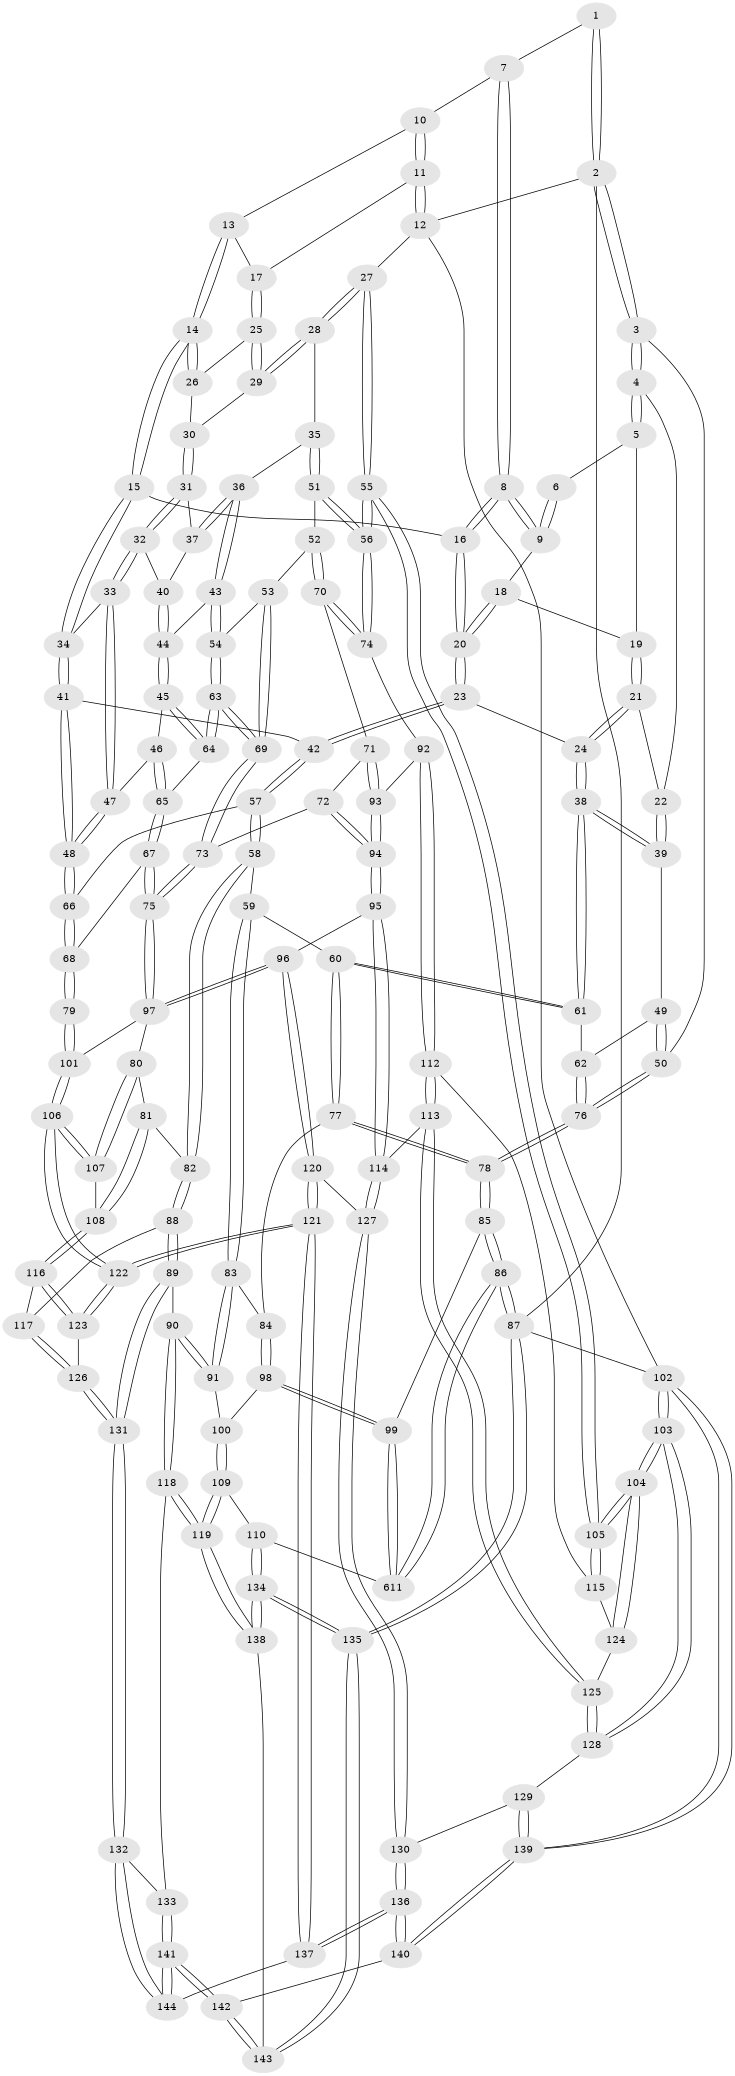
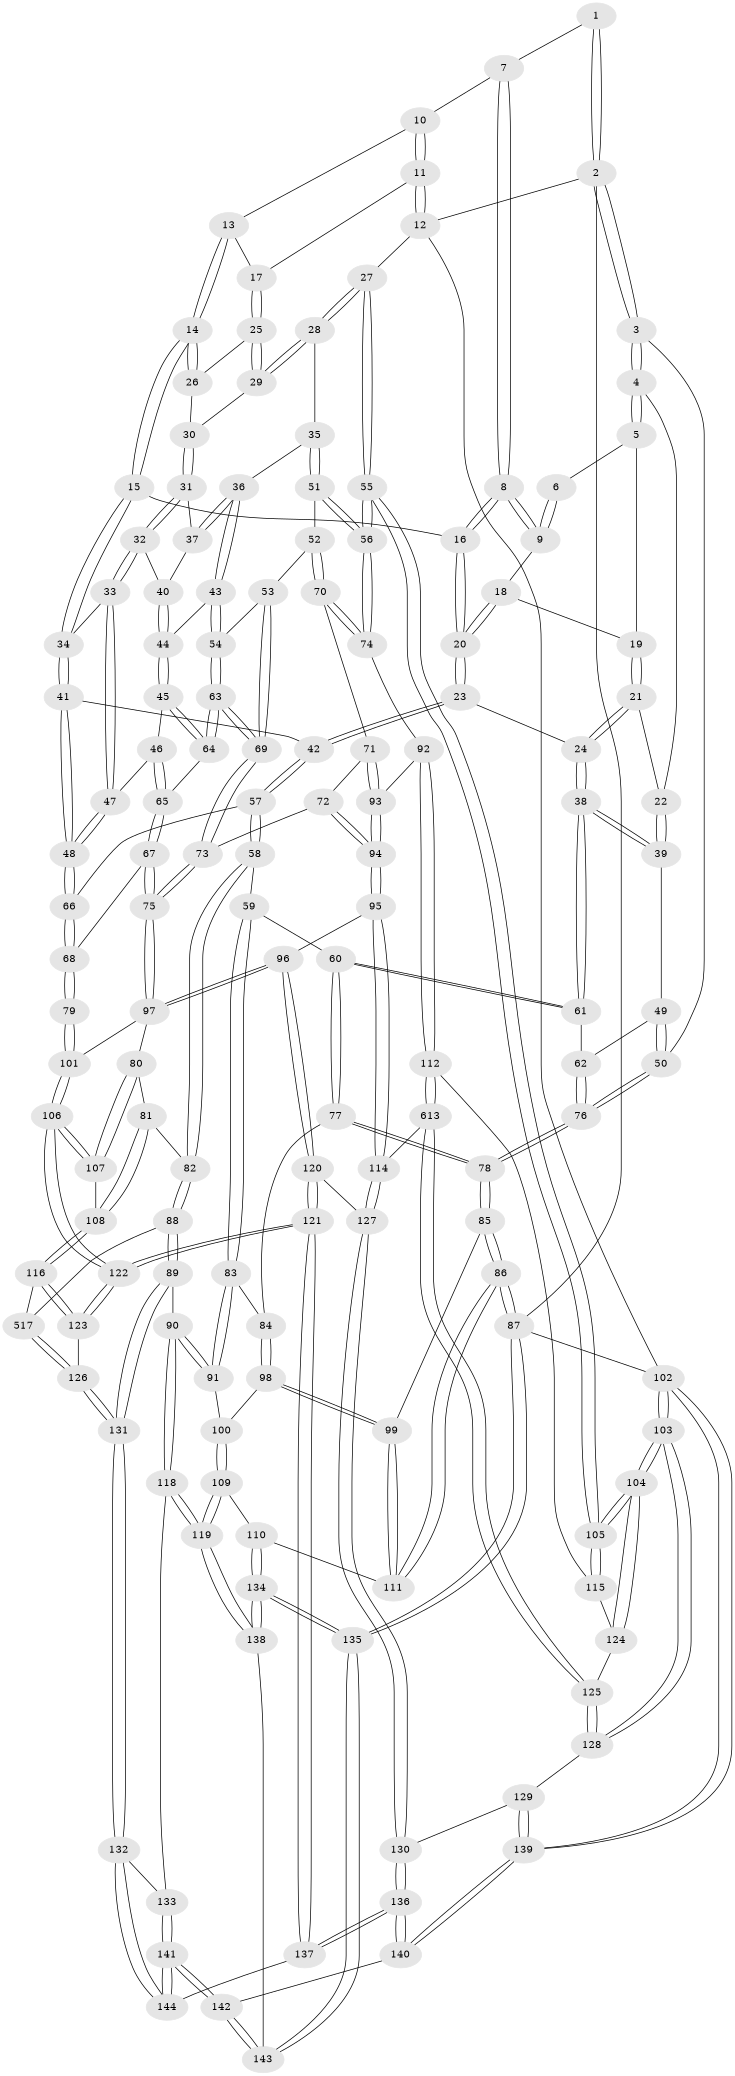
(431, 1116) -> (431, 1116)
(24, 1326) -> (24, 1326)
(393, 1588) -> (393, 1588)
